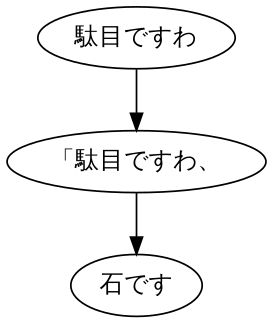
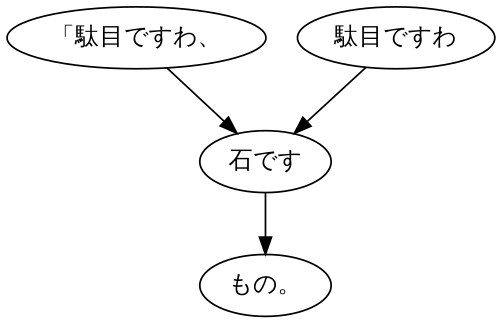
(137, 91) -> (337, 94)
none -> (265, 285)
